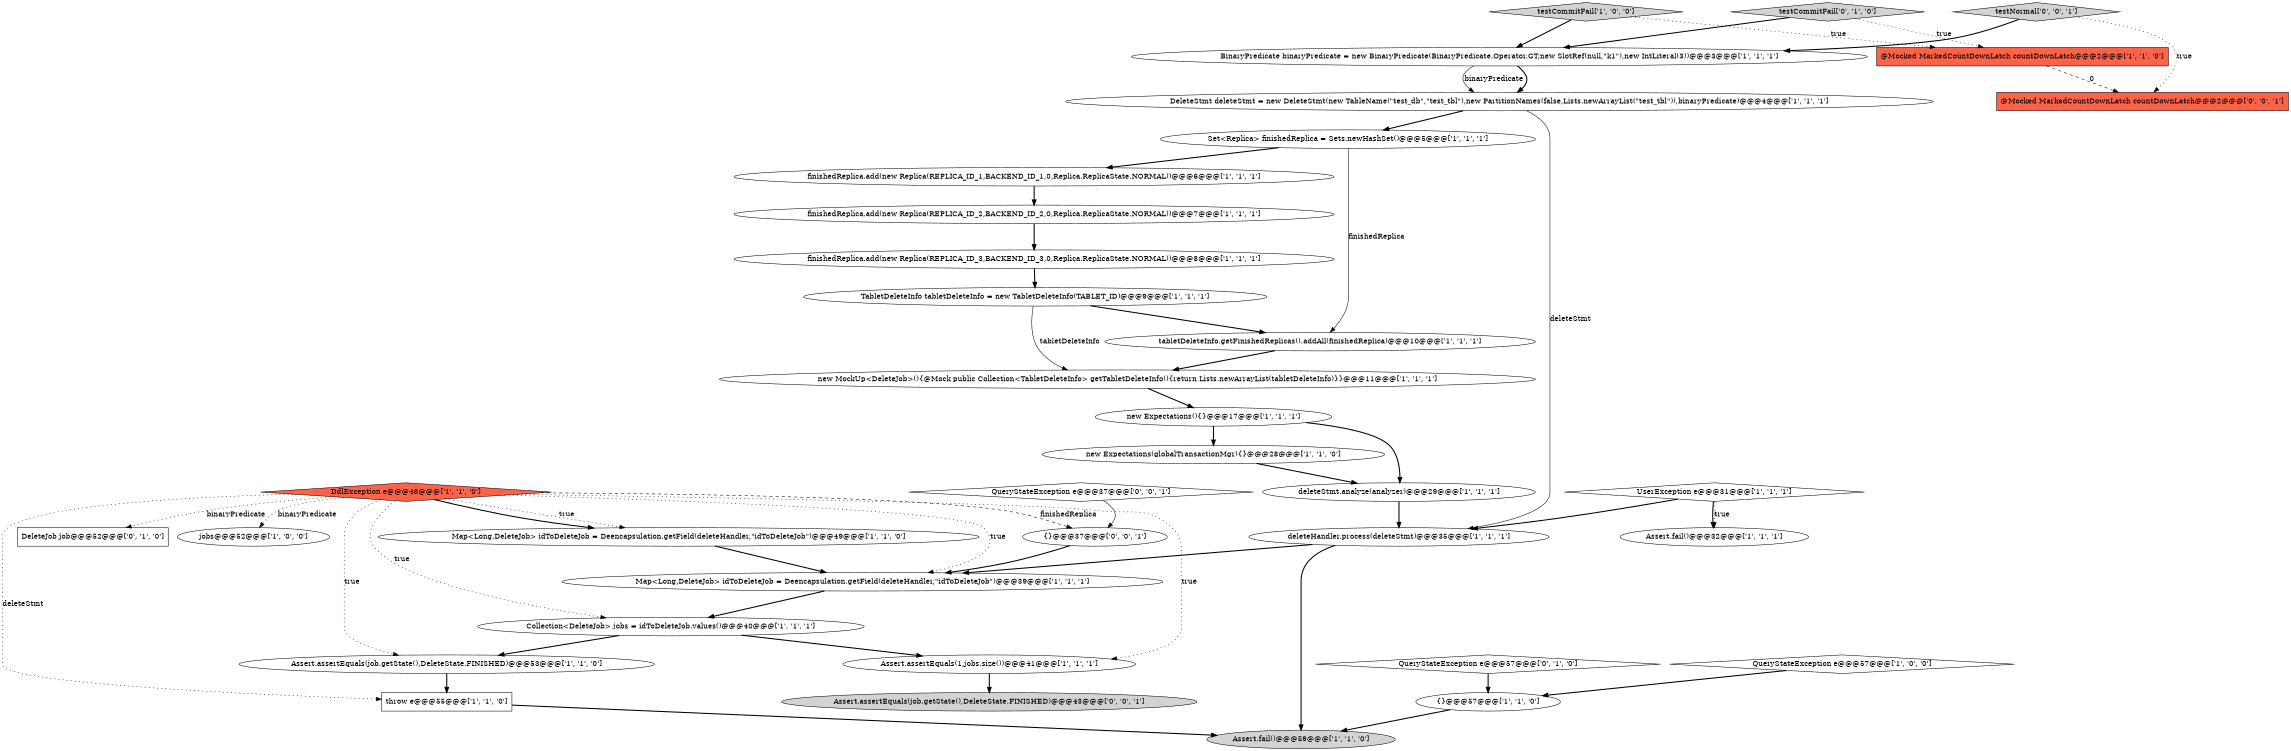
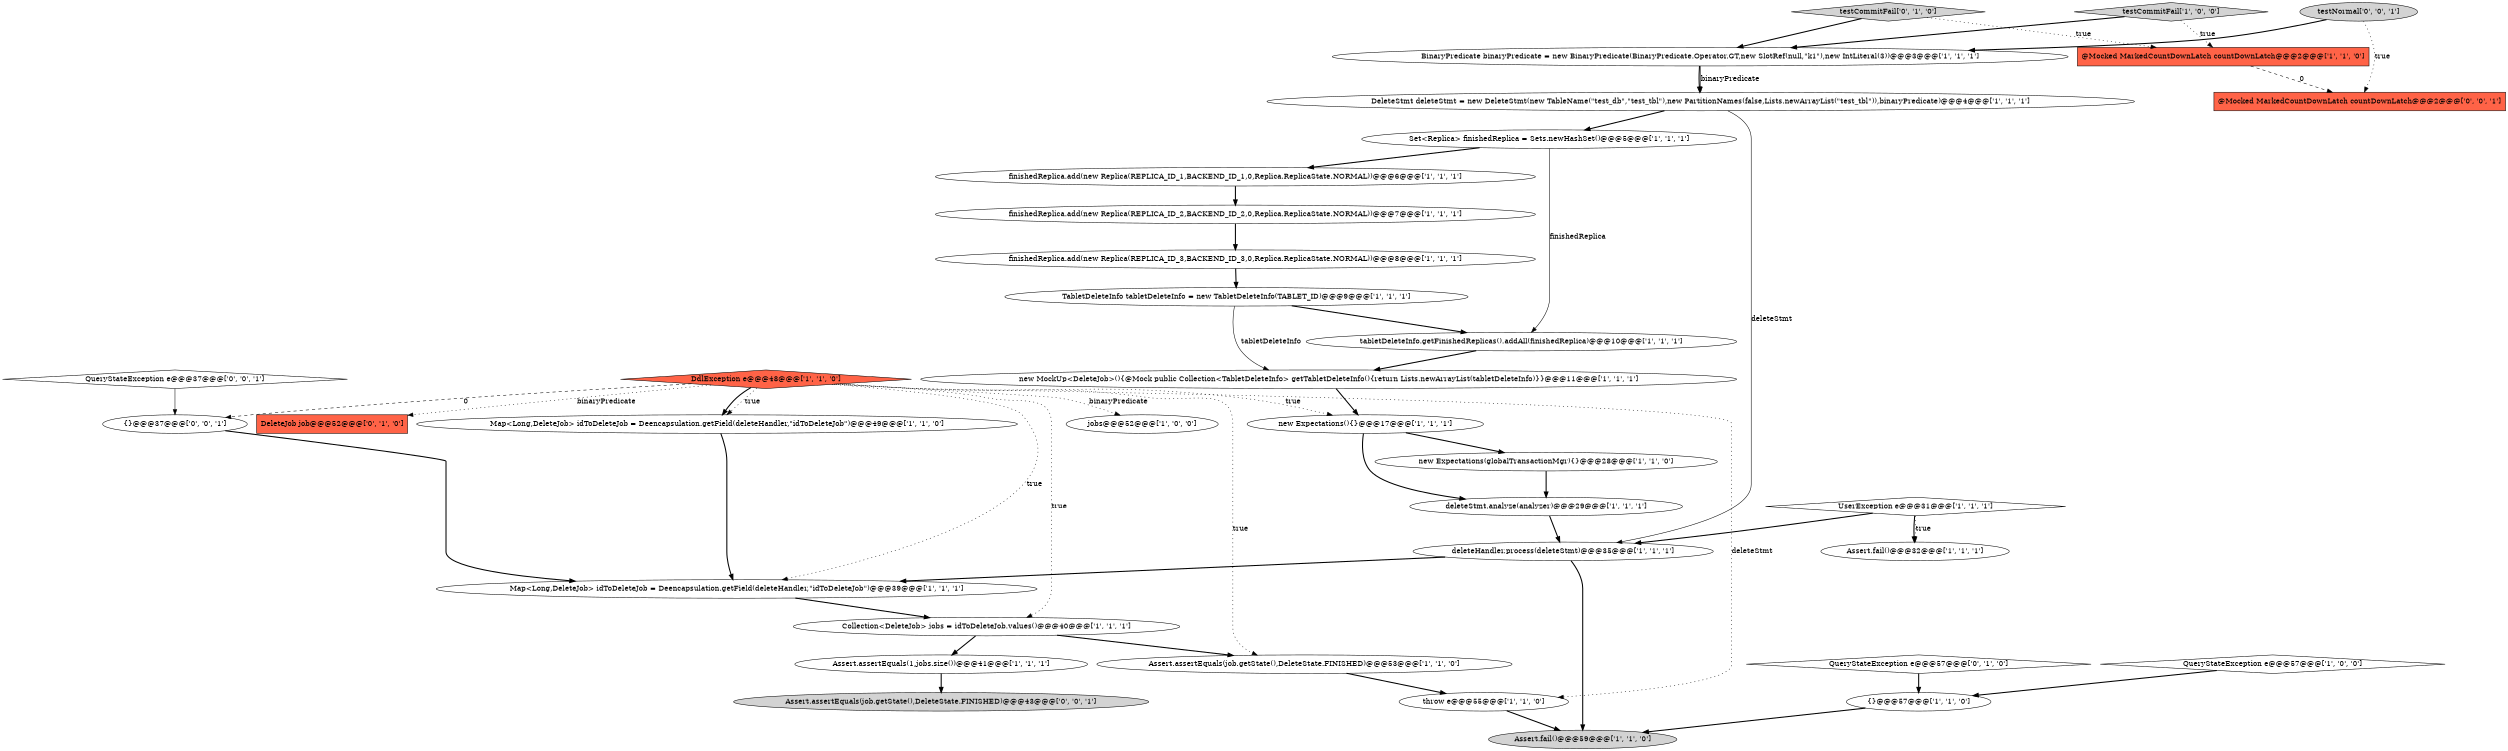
(2036, 12) -> (2359, 12)
(999, 505) -> (1106, 389)
(1068, 515) -> (466, 402)
(93, 537) -> (332, 424)
(447, 702) -> (1484, 702)
